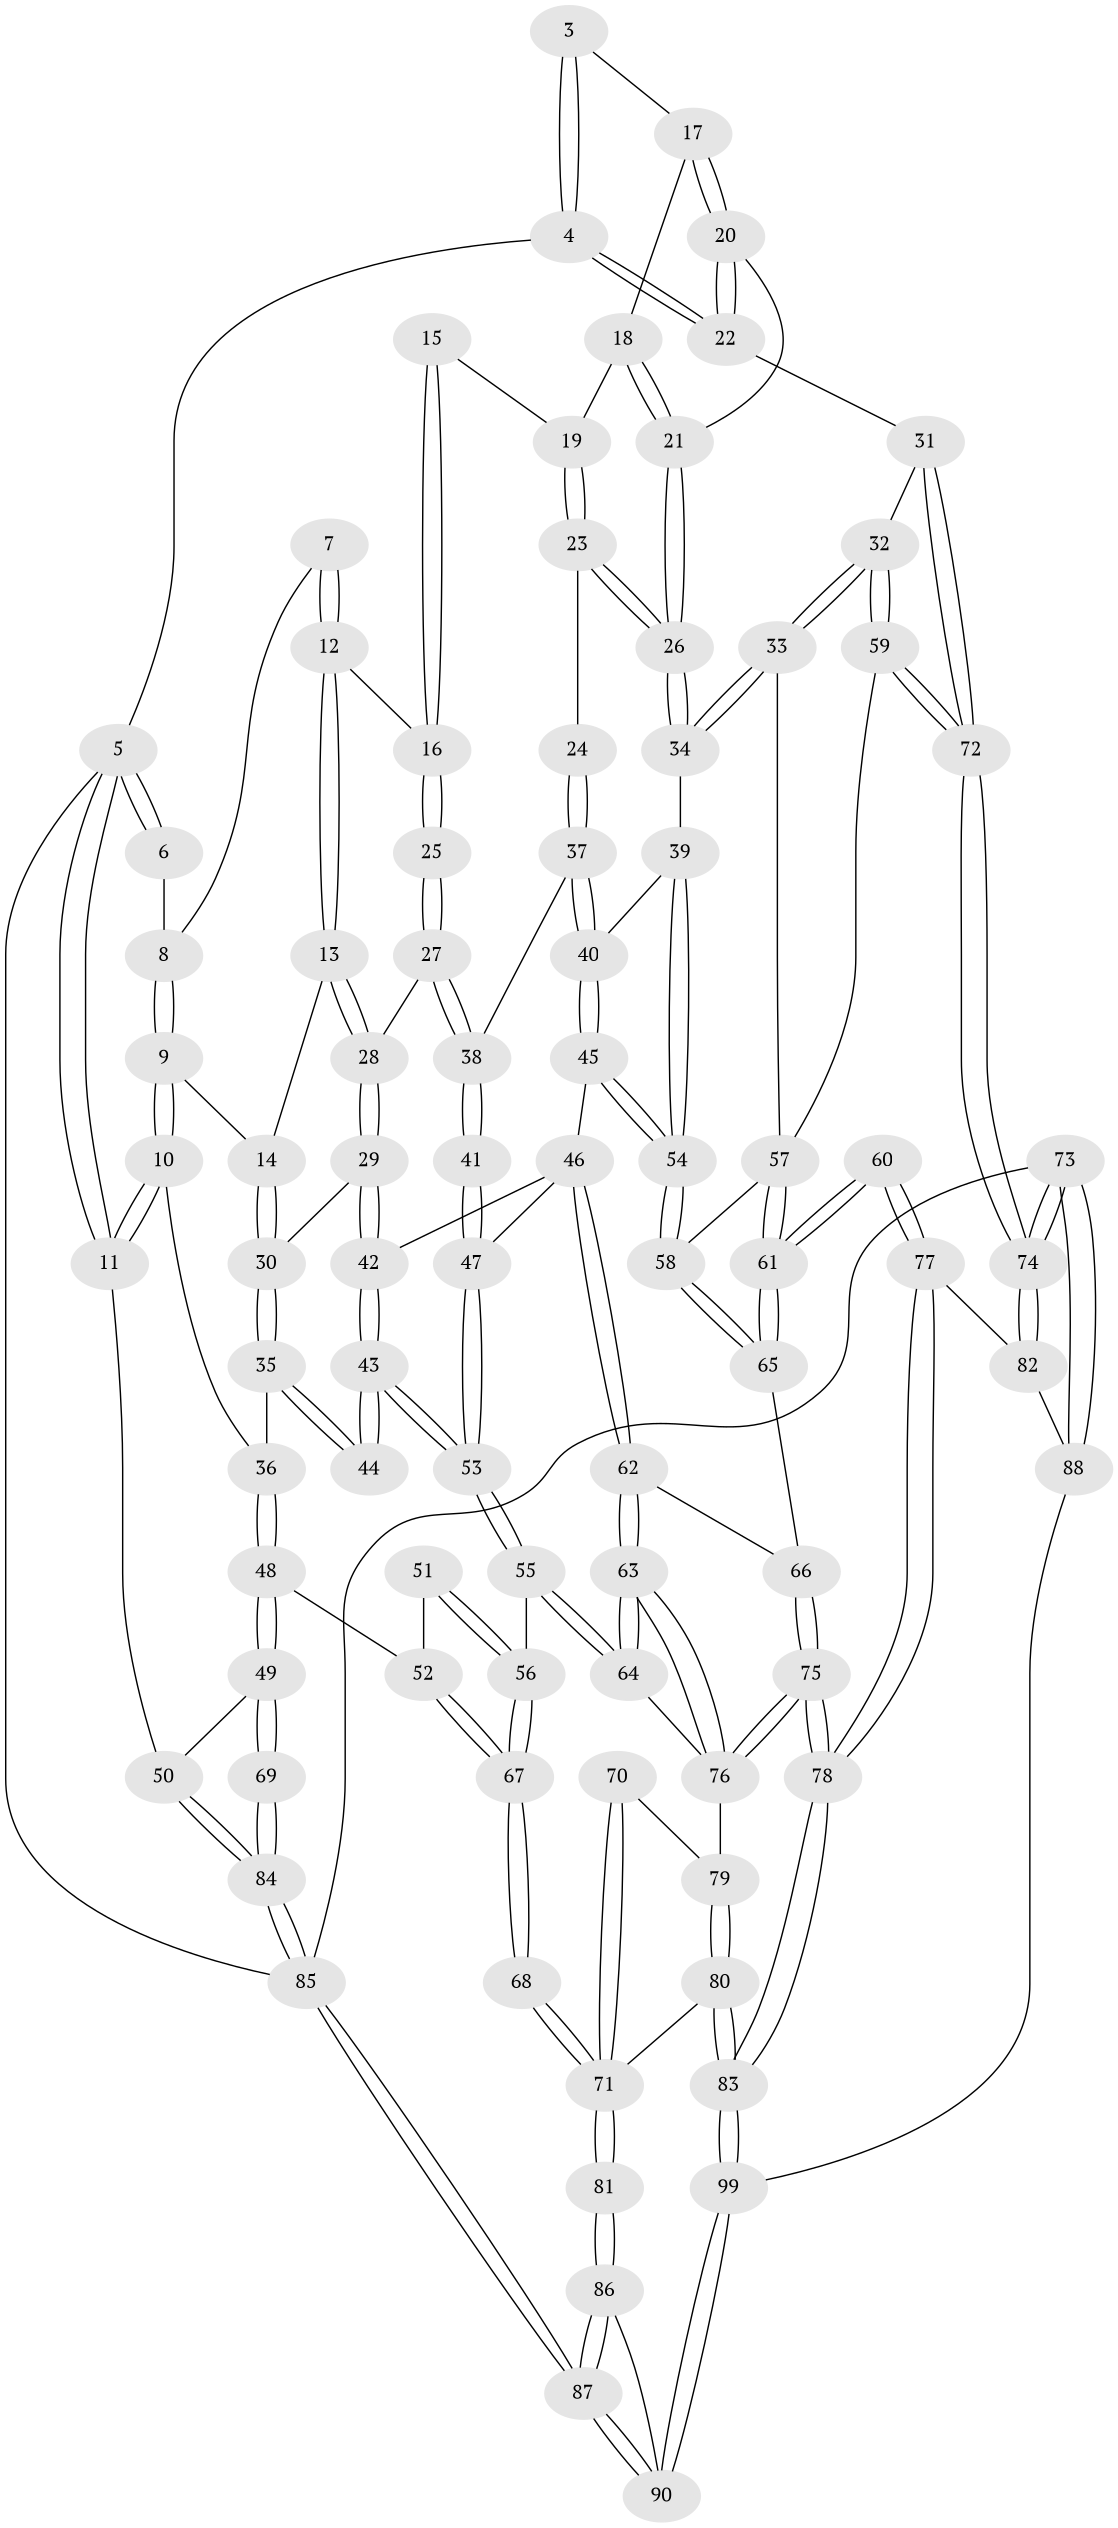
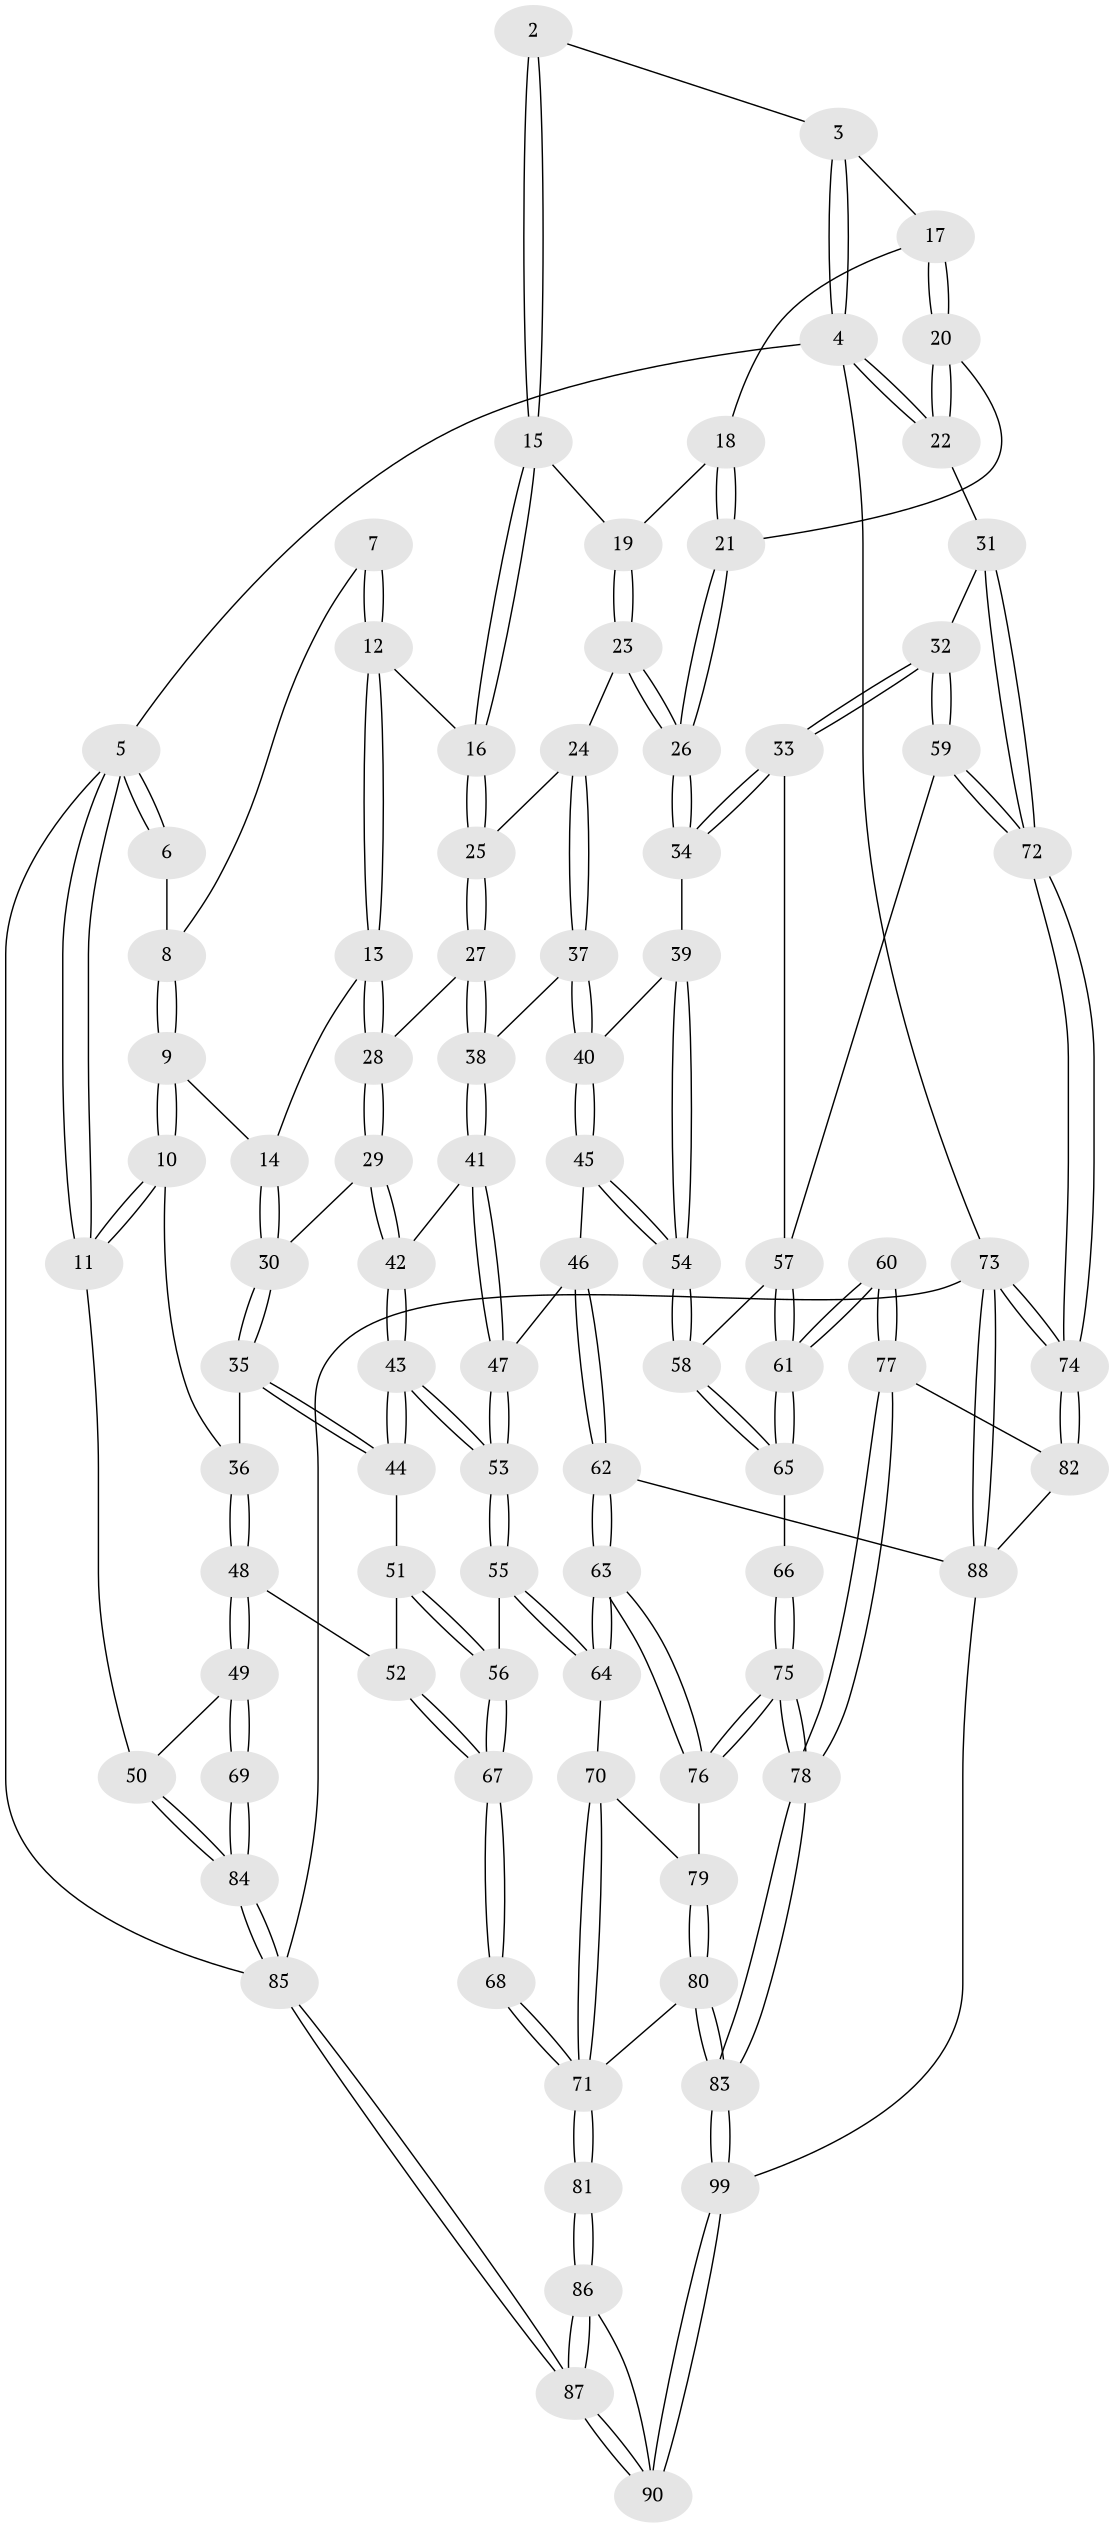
none -> (533, 31)
none -> (528, 801)
none -> (866, 810)
(472, 1212) -> (436, 1212)
none -> (397, 1521)
(715, 1521) -> (798, 1523)
(675, 1726) -> (599, 1726)
